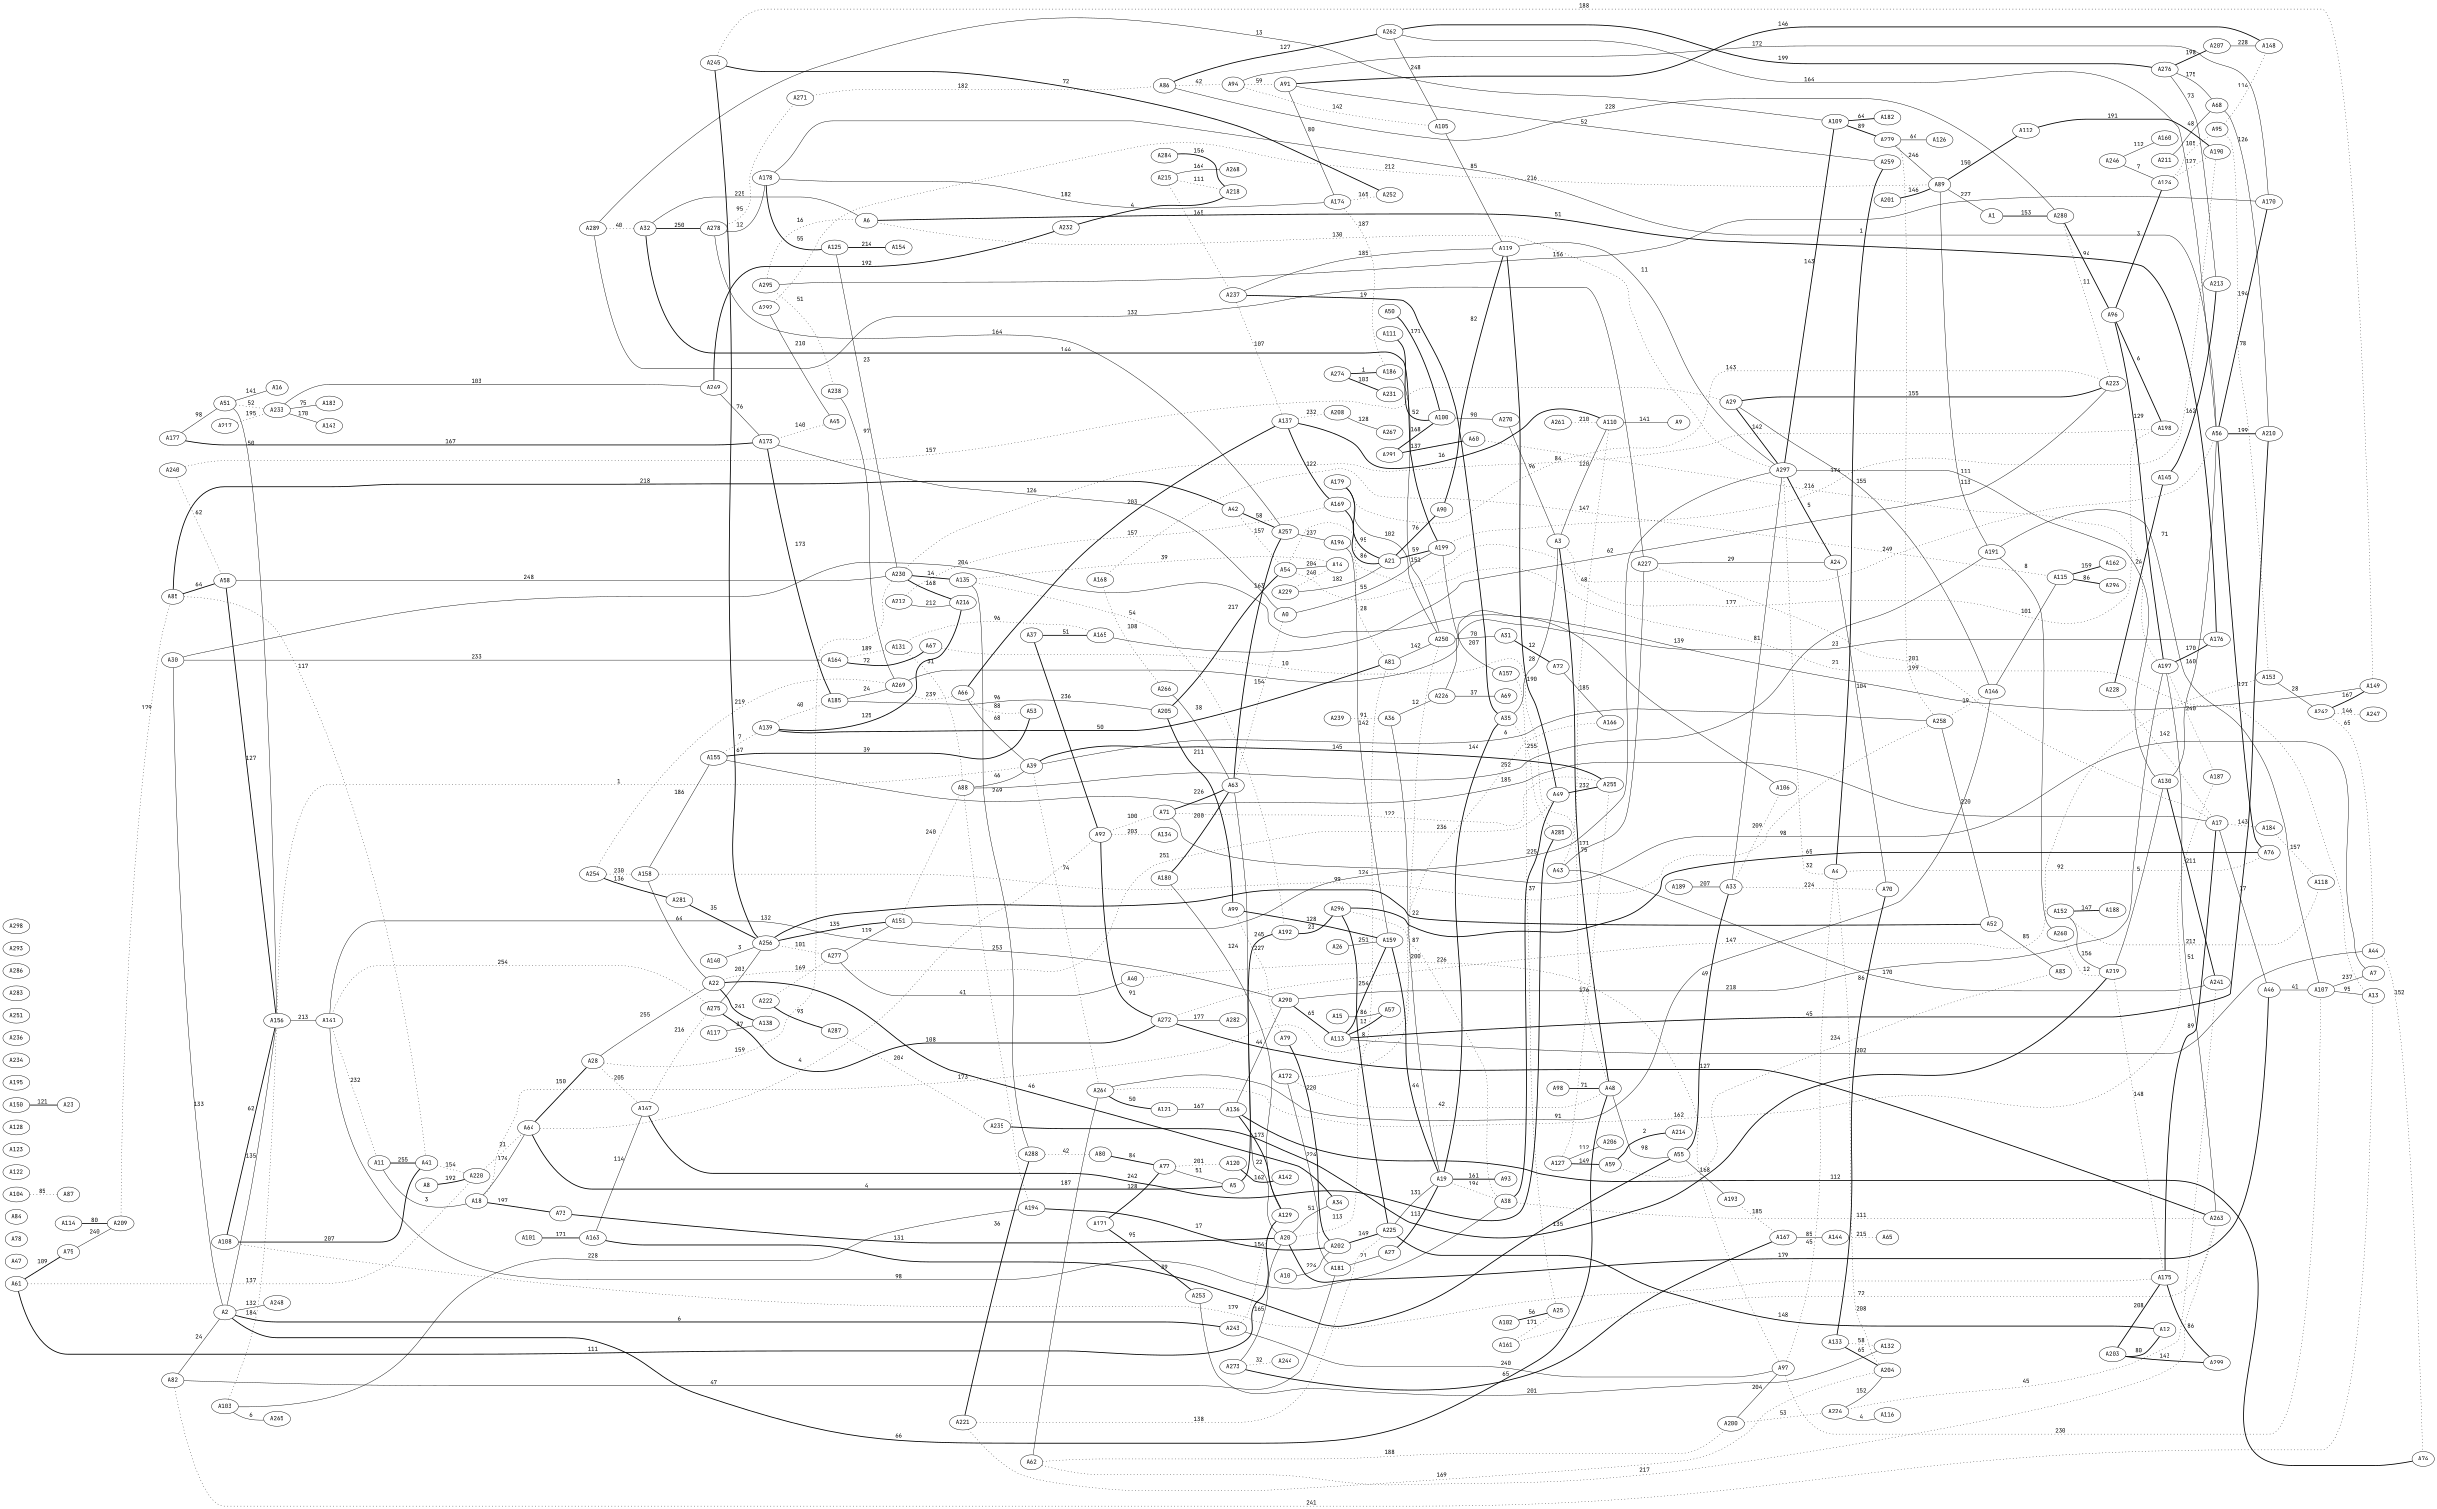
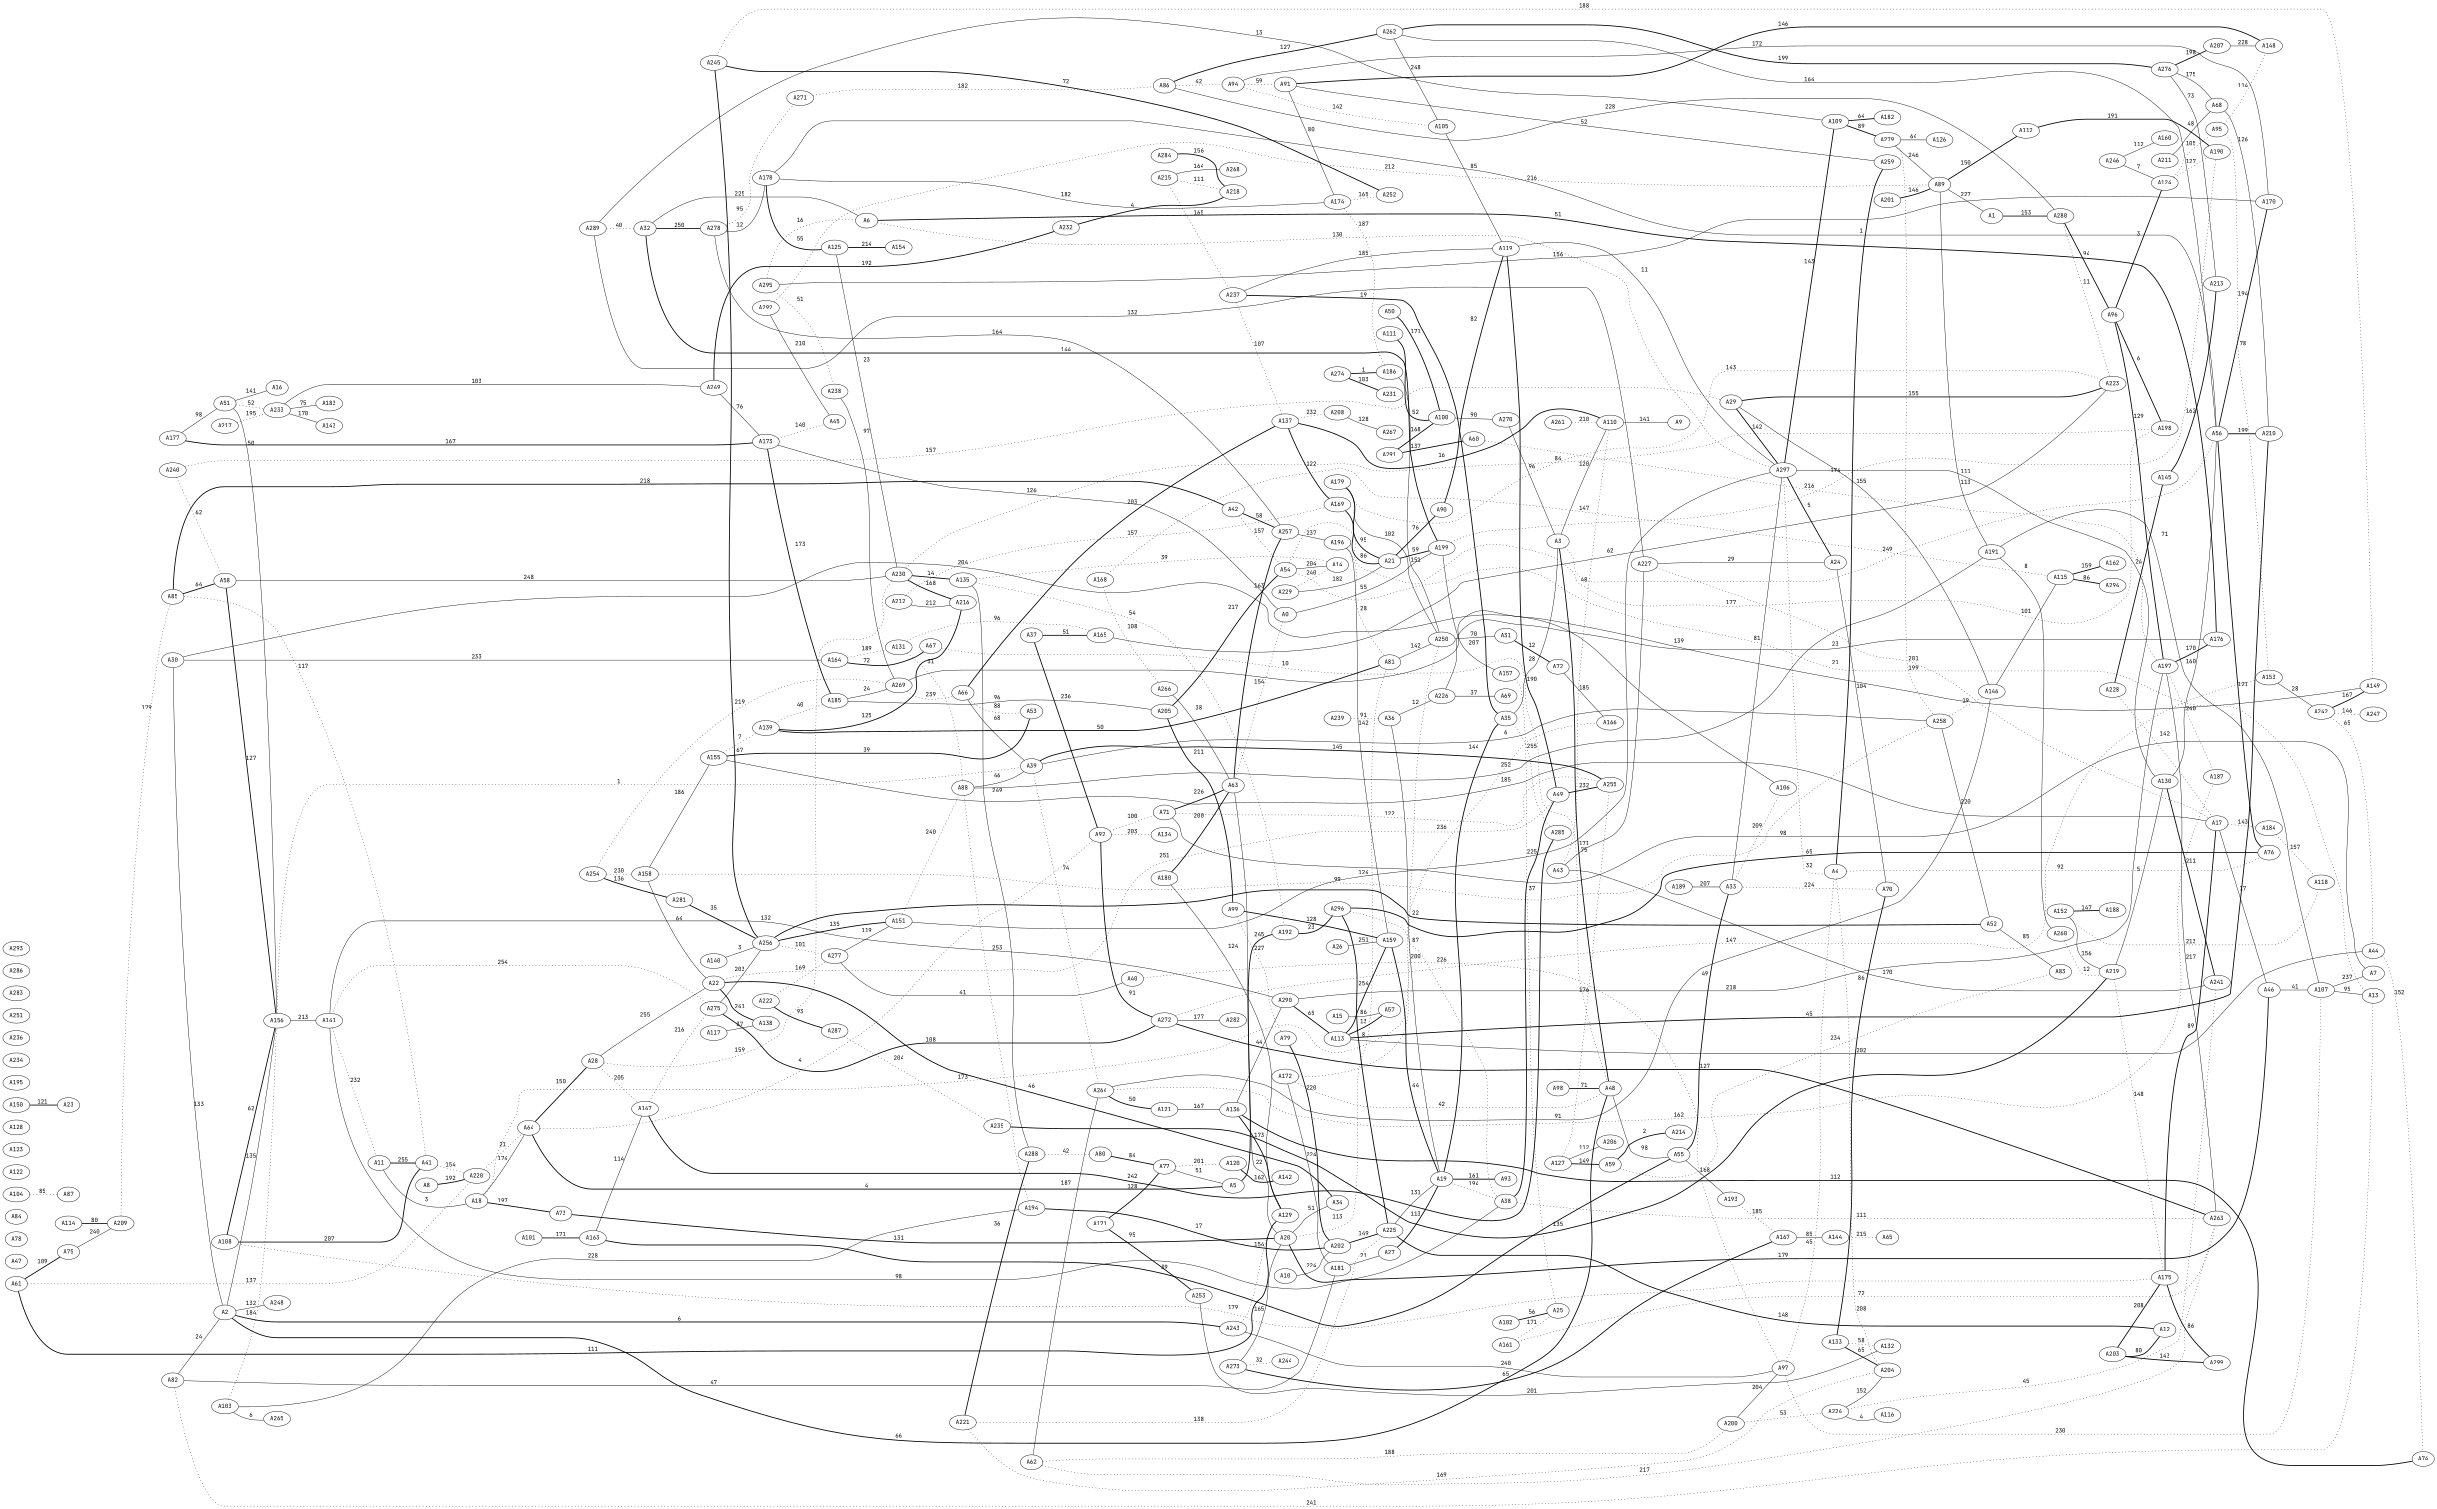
(16, 926) -> none
(2191, 957) -> (2191, 957)
